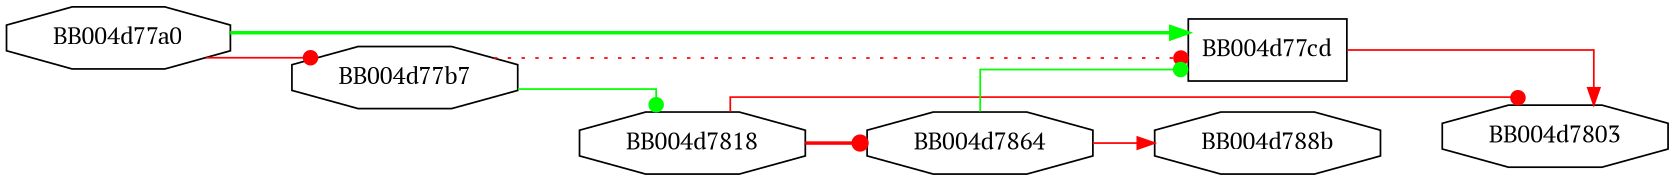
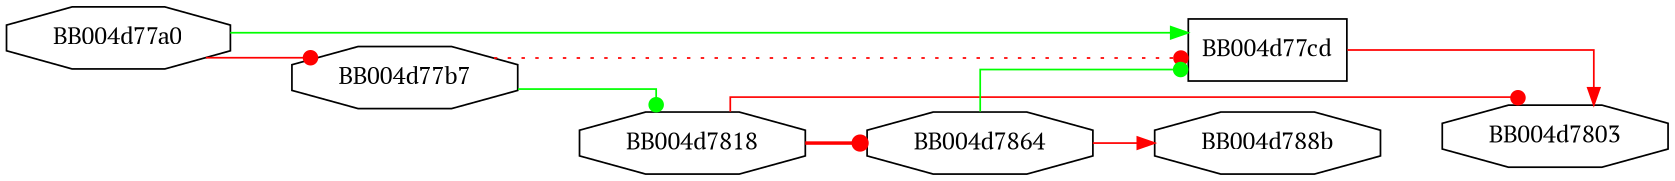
(700, 33) -> (700, 33)
